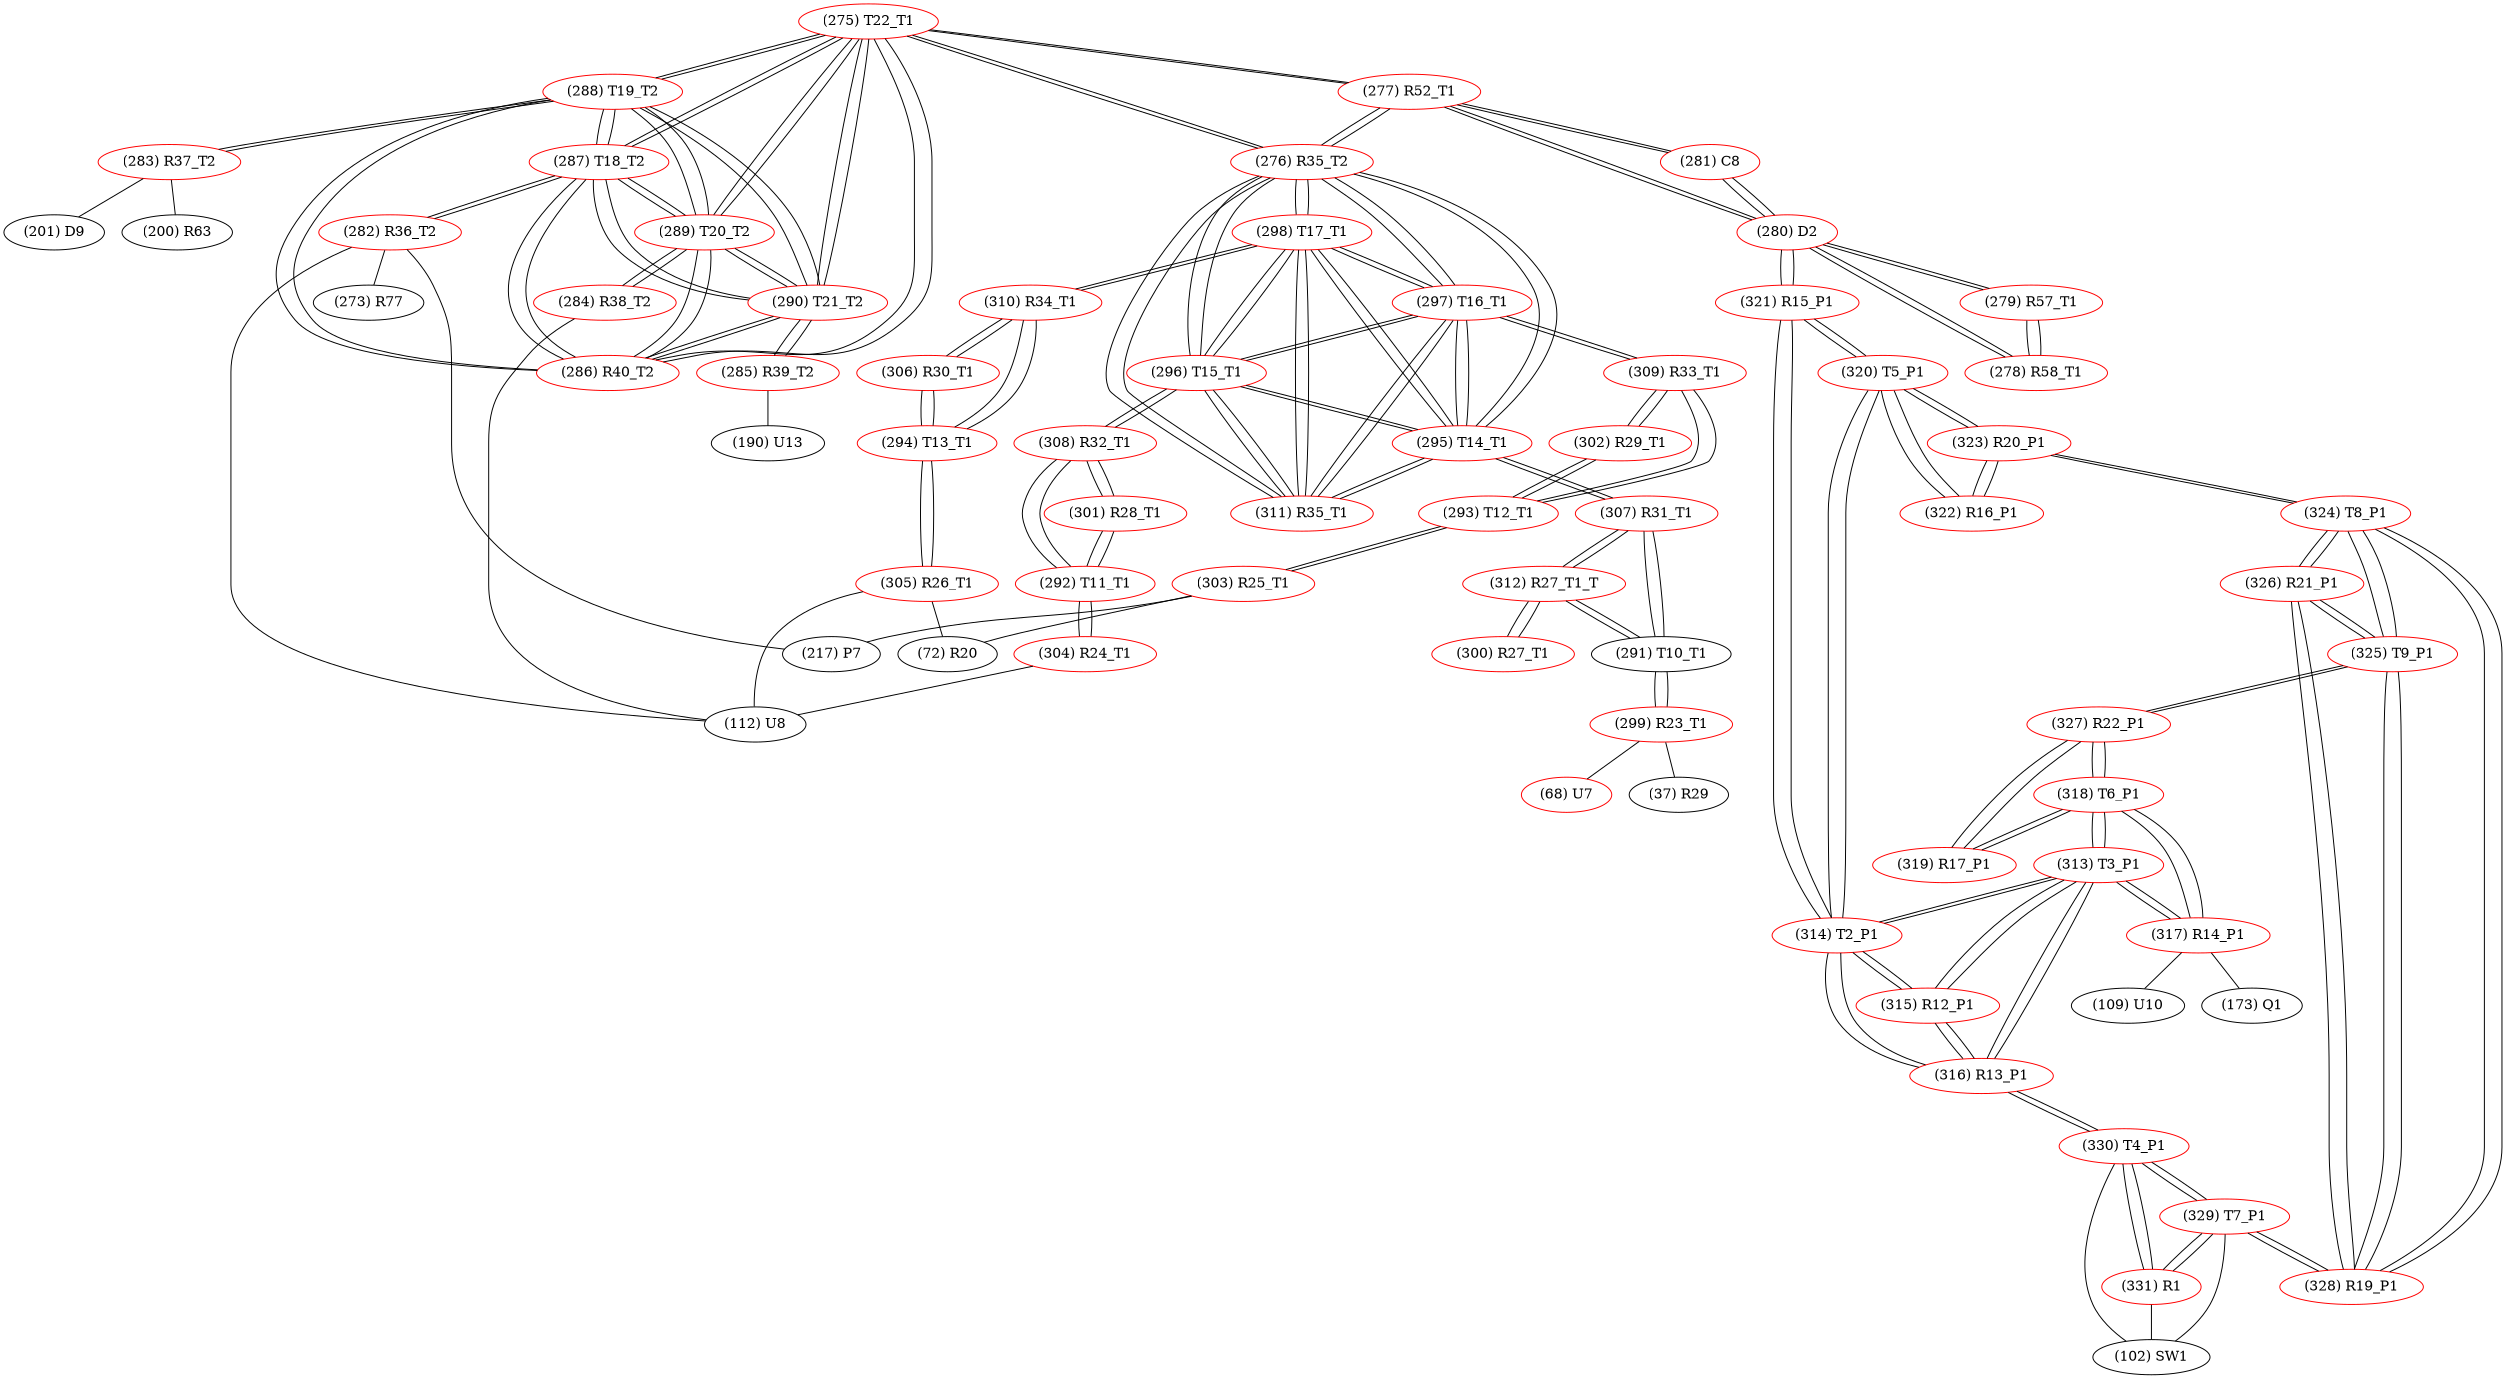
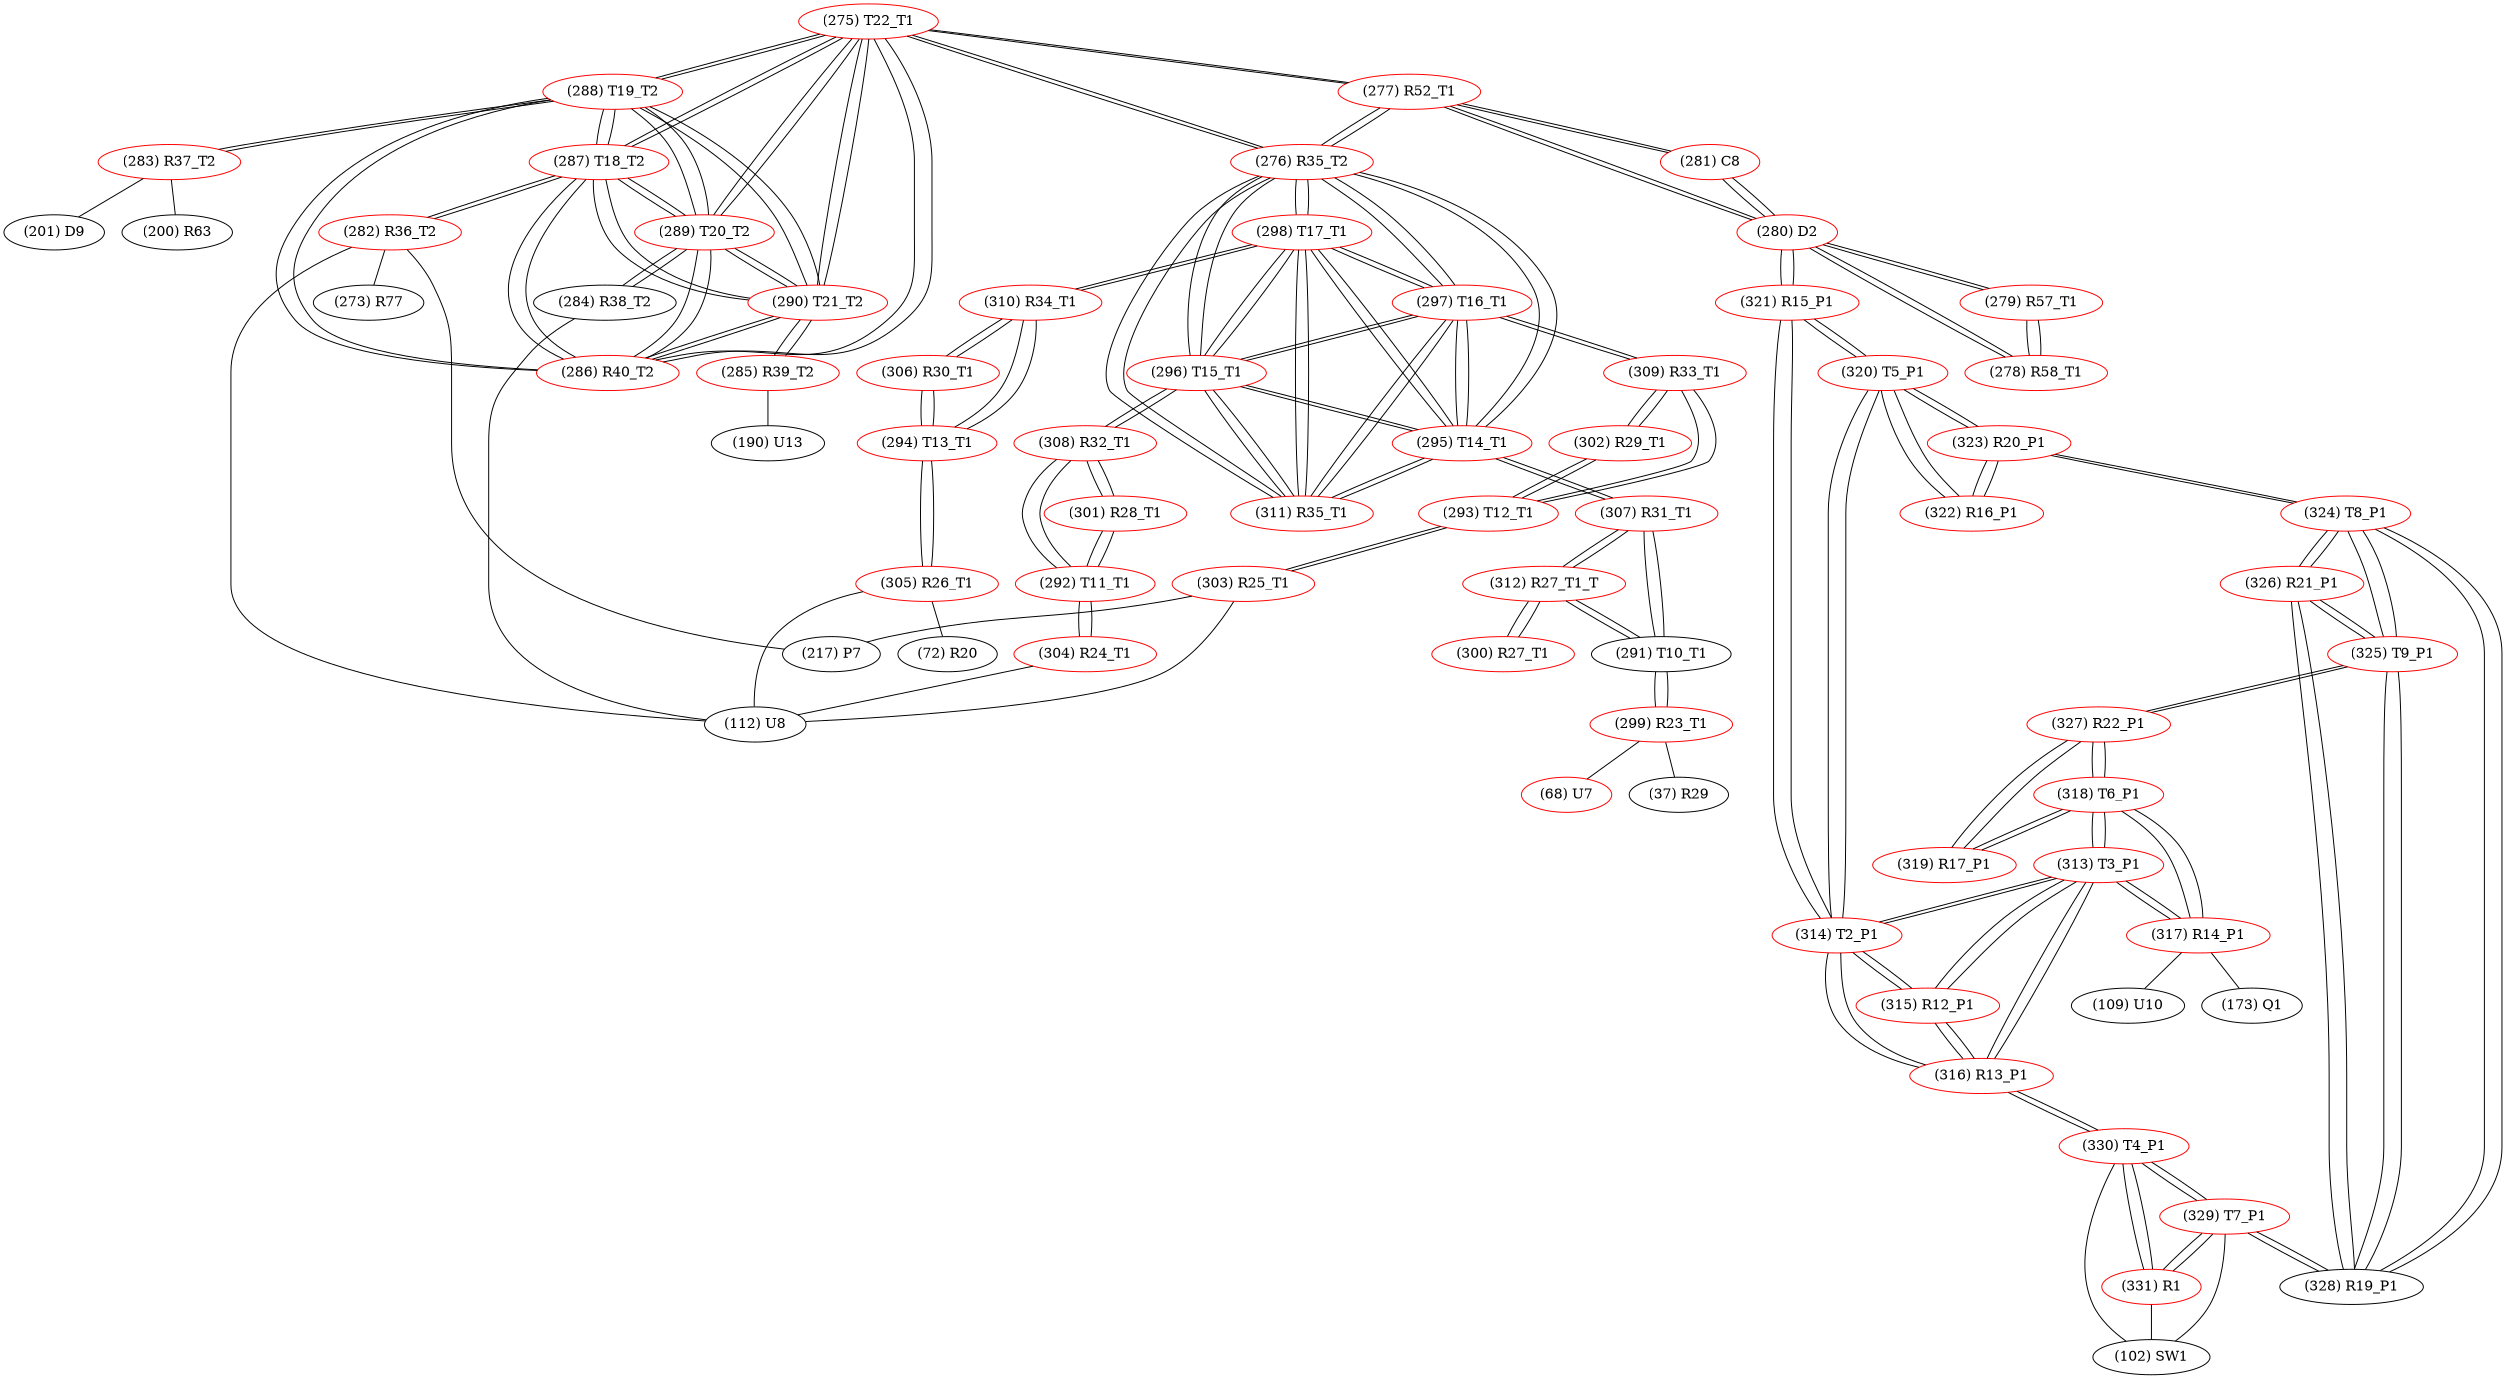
(605, 303) -> (605, 303)
(1072, 621) -> (1037, 702)
(2352, 1287) -> (2352, 1287)
